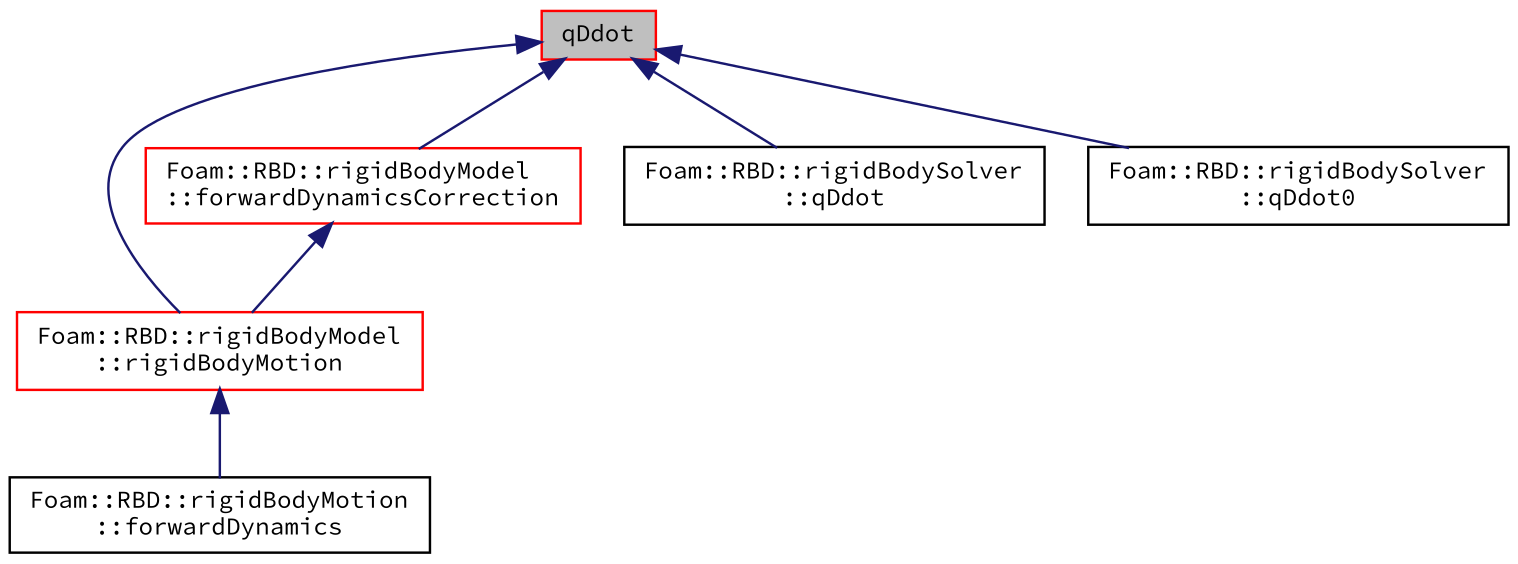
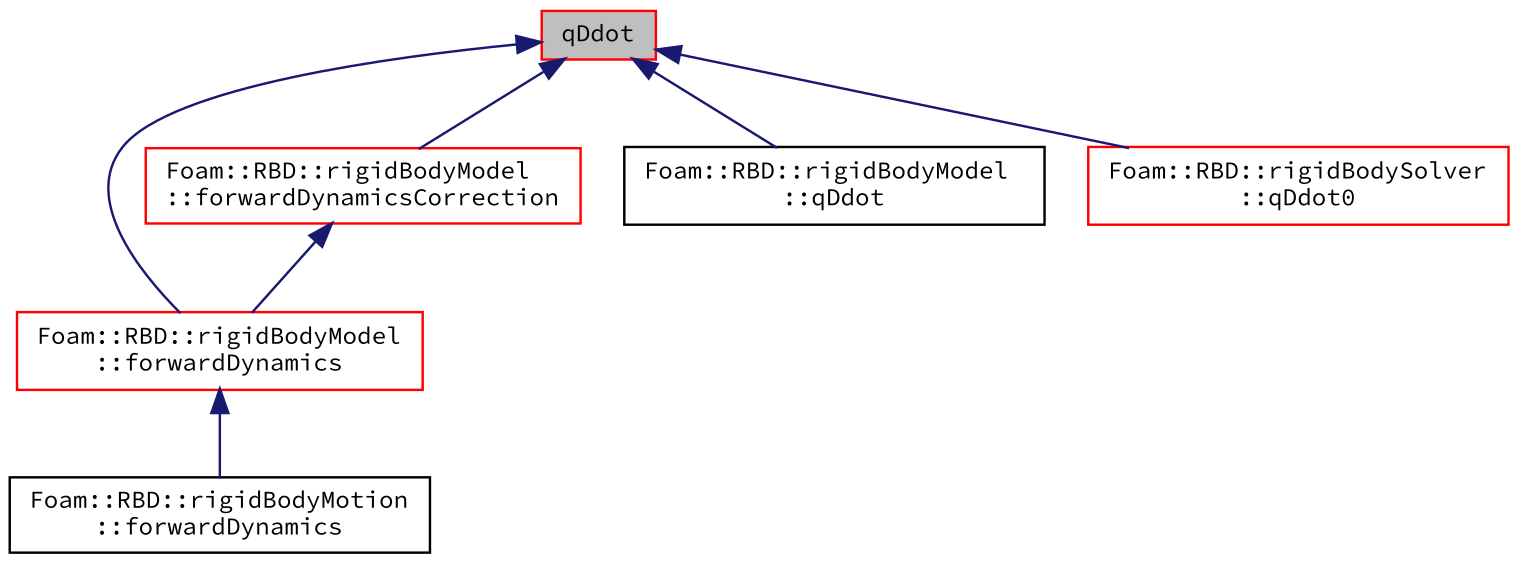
(834, 186) -> (834, 186)
(1298, 186) -> (1298, 186)
(220, 351) -> (220, 351)
